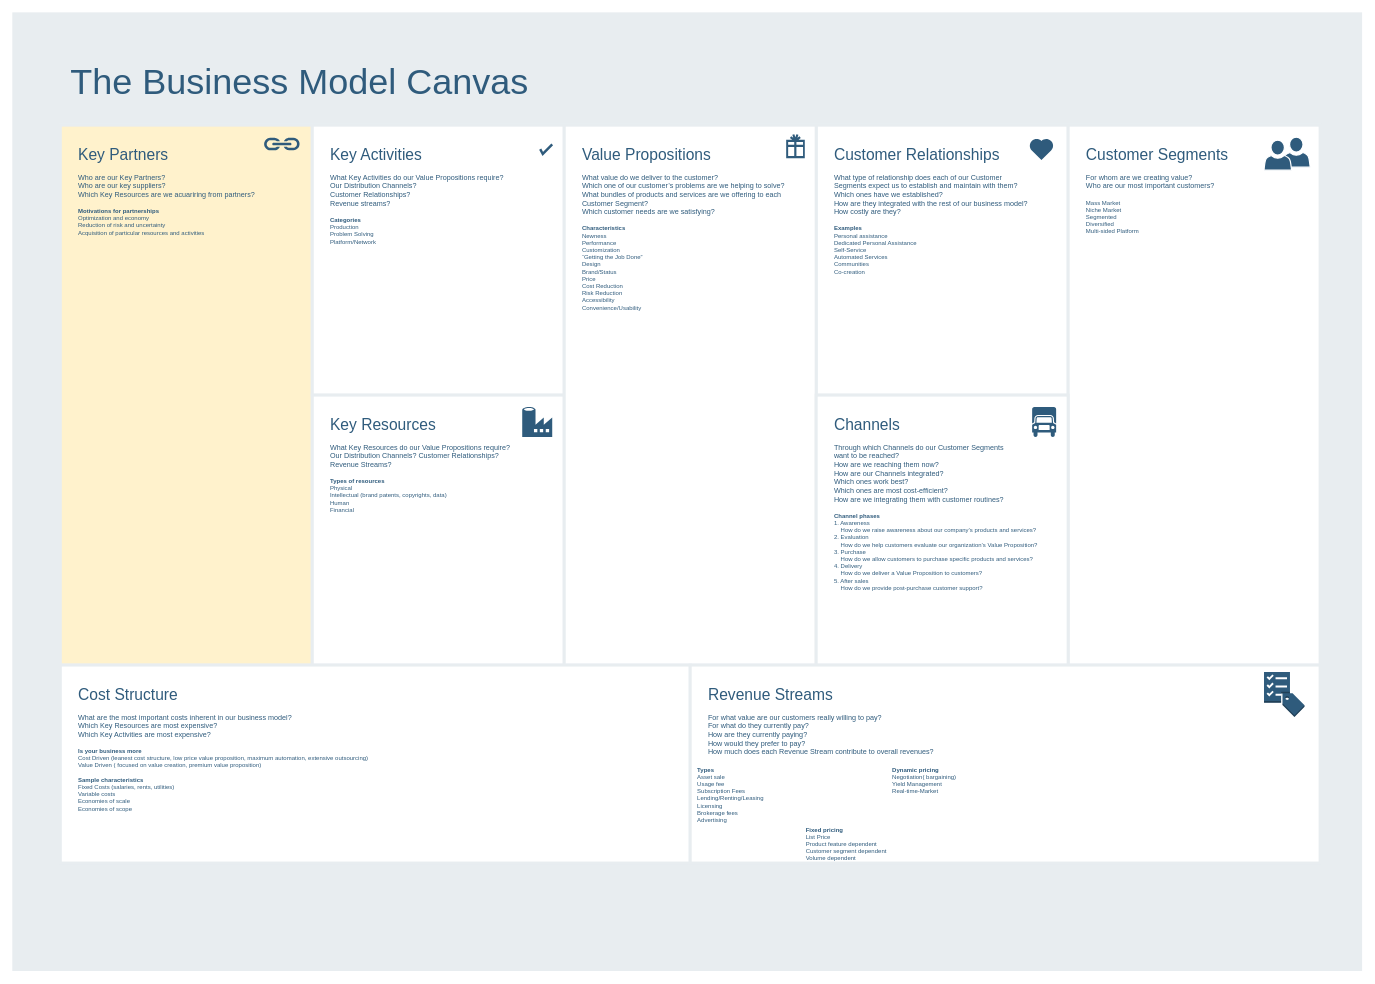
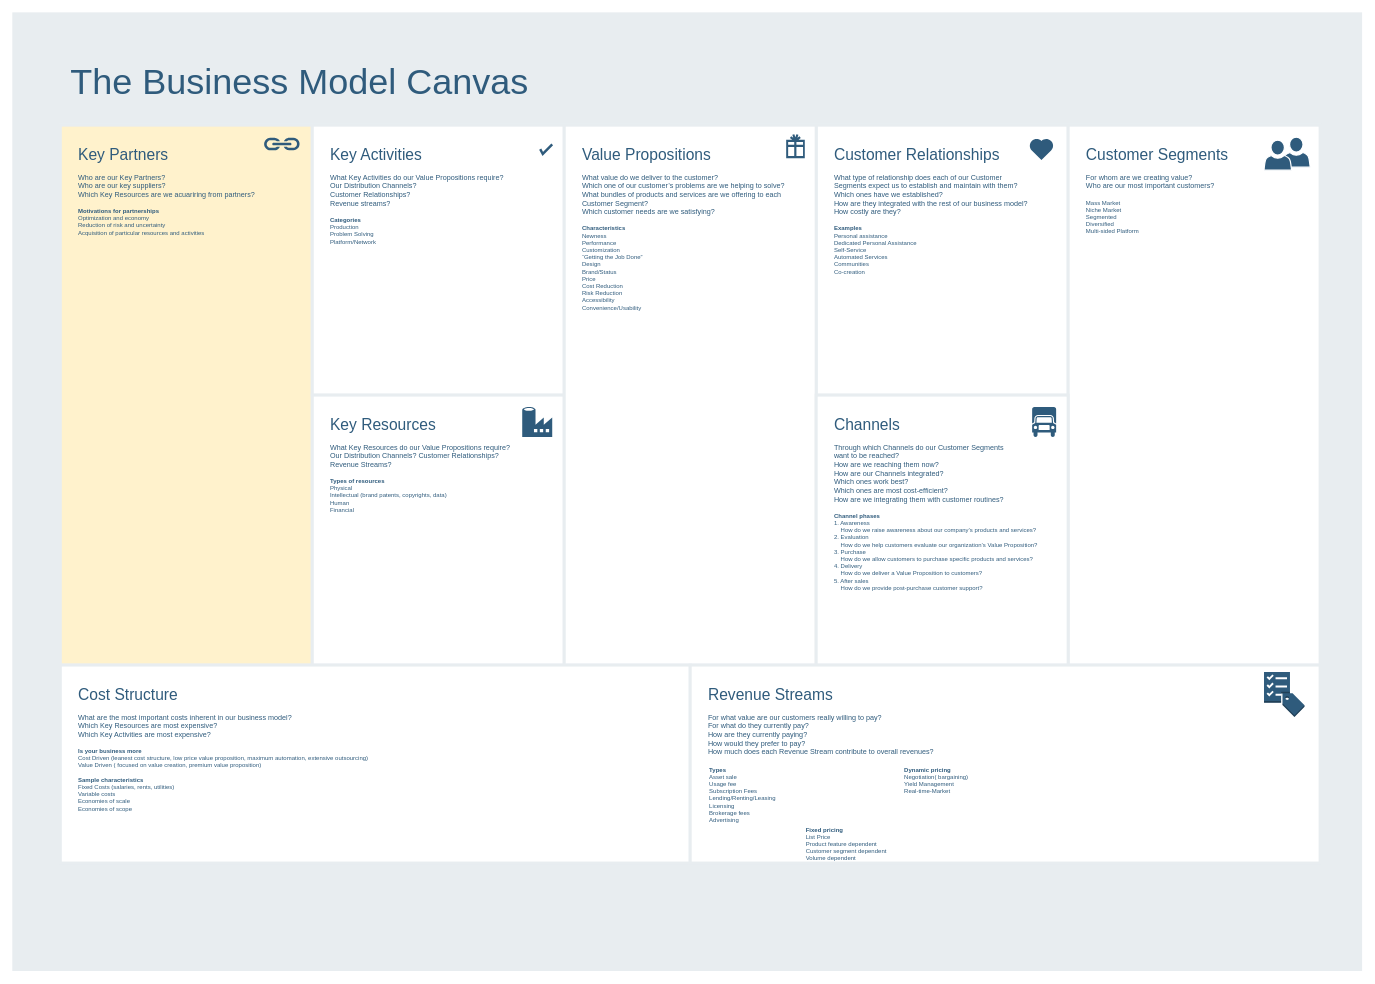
(927, 780) -> (939, 780)
(735, 795) -> (747, 795)
